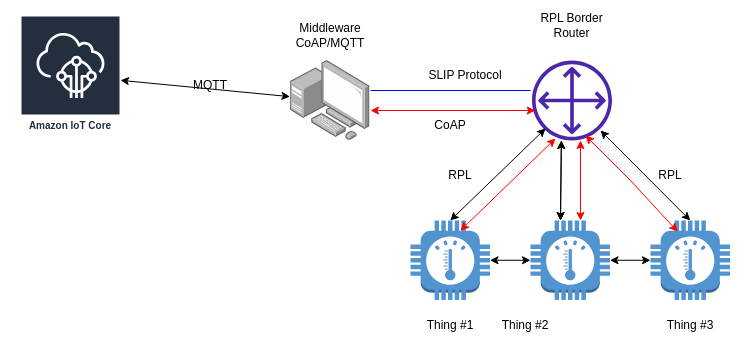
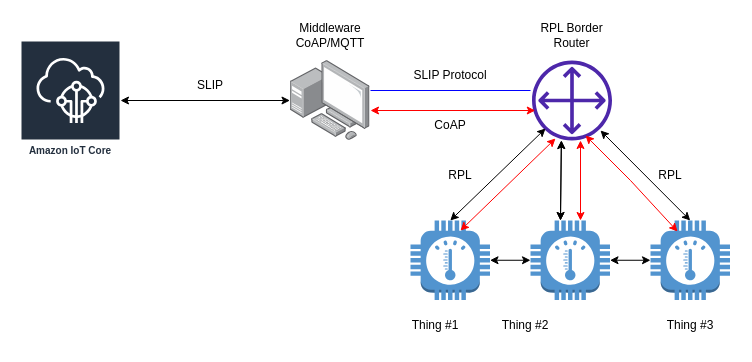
(571, 26) -> (571, 36)
(71, 76) -> (71, 101)
(465, 76) -> (450, 76)
(211, 86) -> (211, 86)
(450, 326) -> (435, 326)
